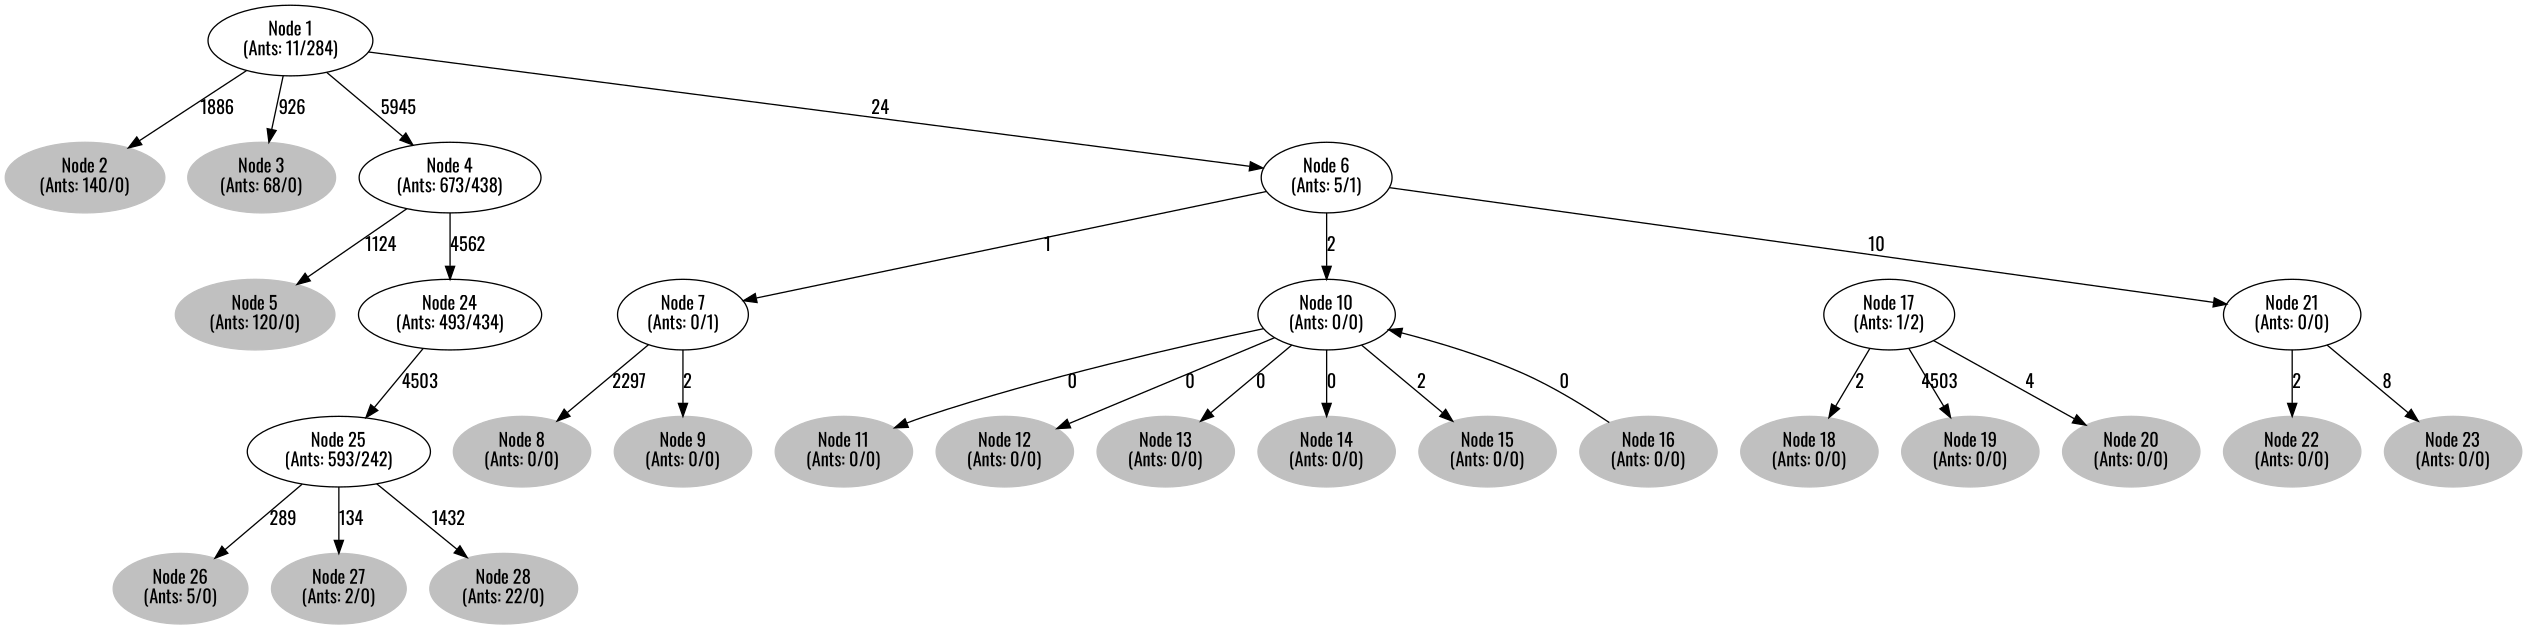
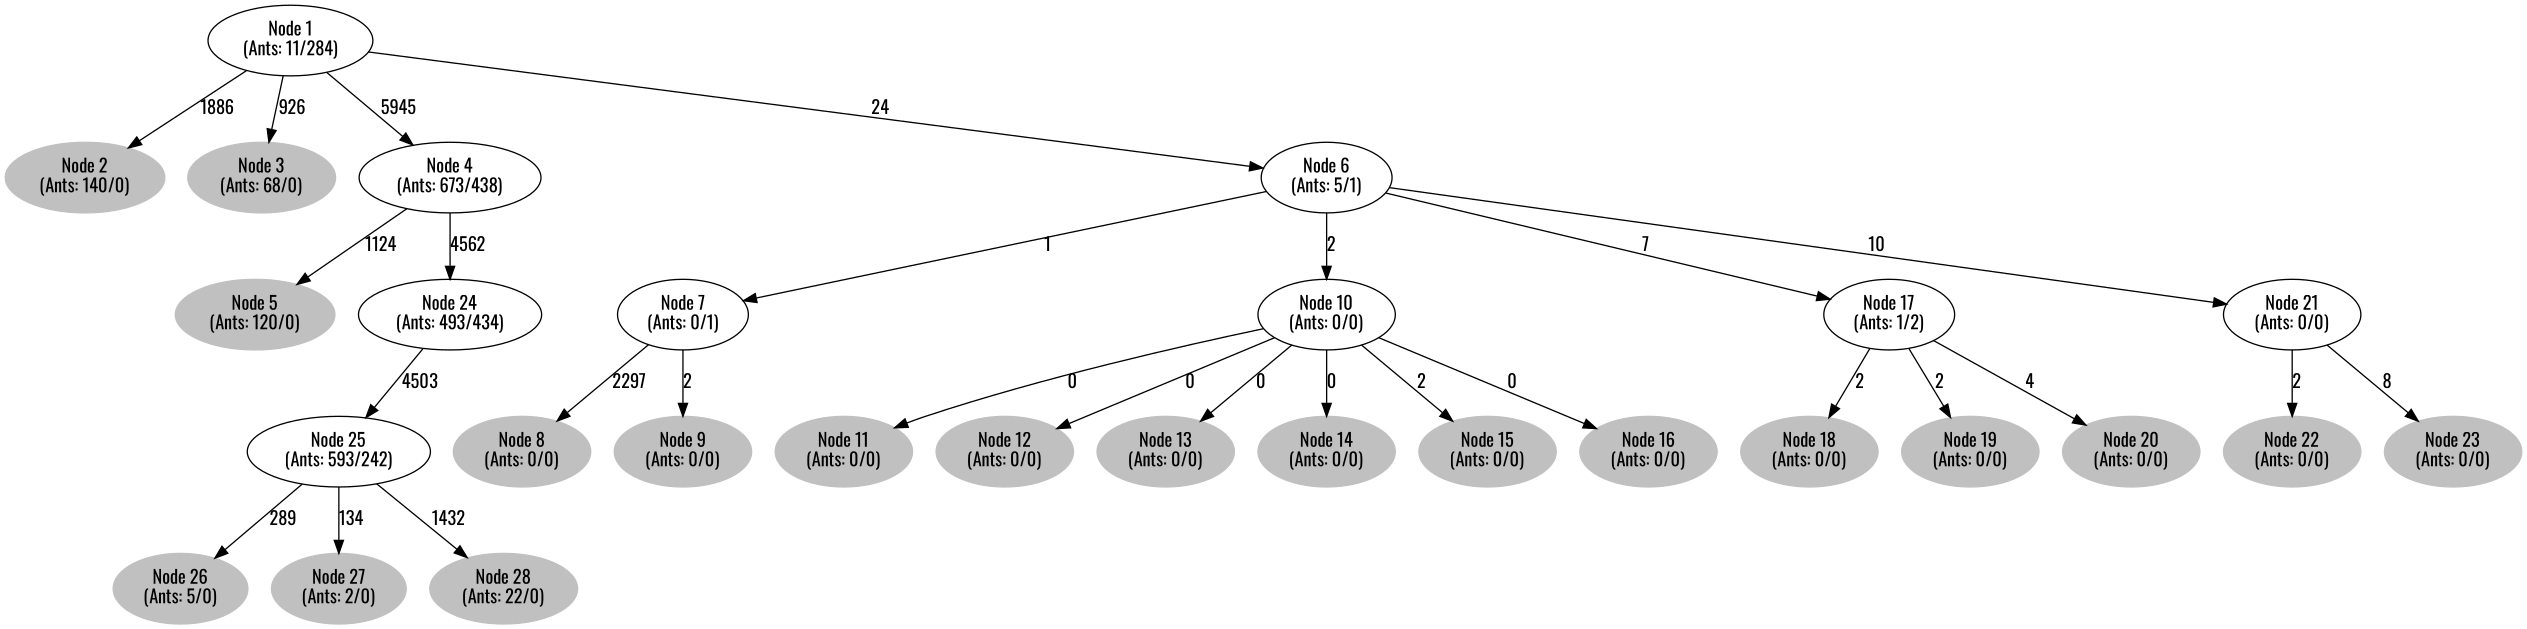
none -> (1601, 245)
(1510, 368) -> (1481, 381)
(1940, 383) -> (1940, 383)
